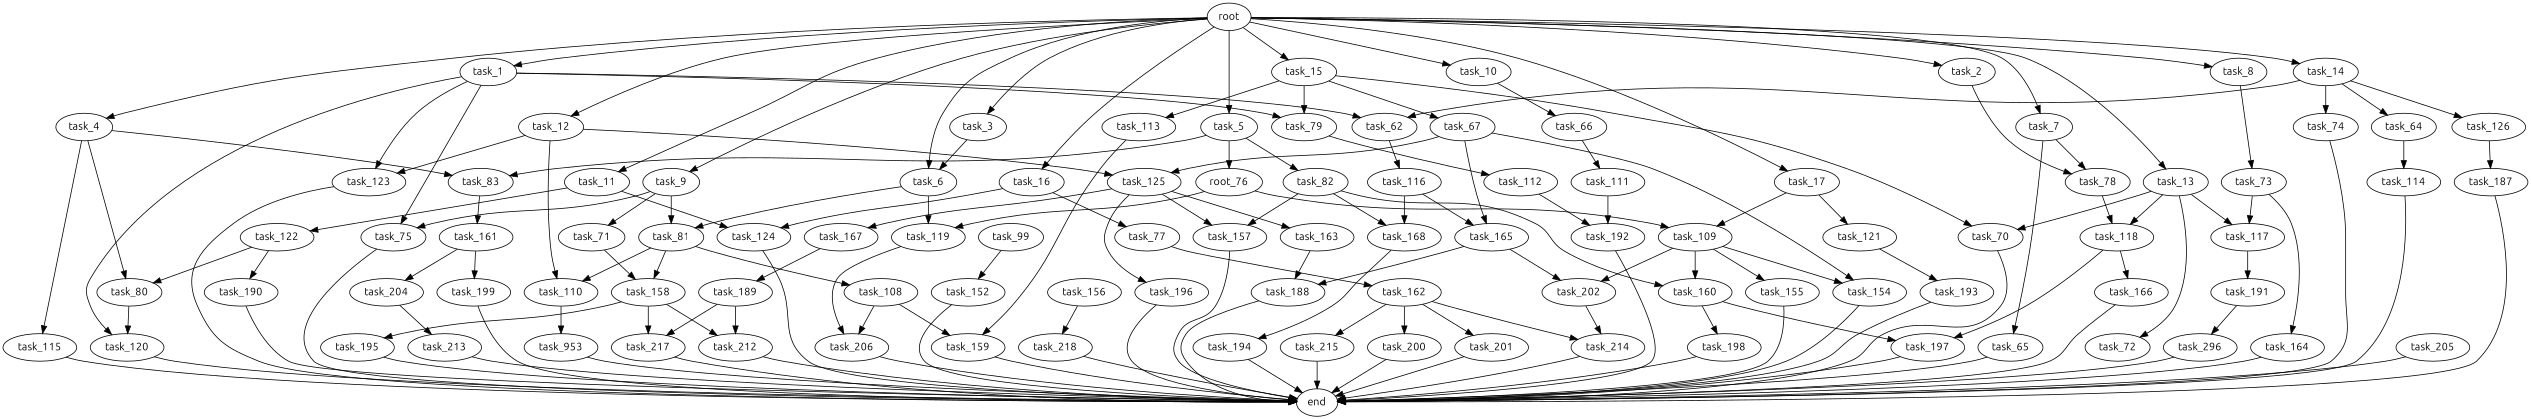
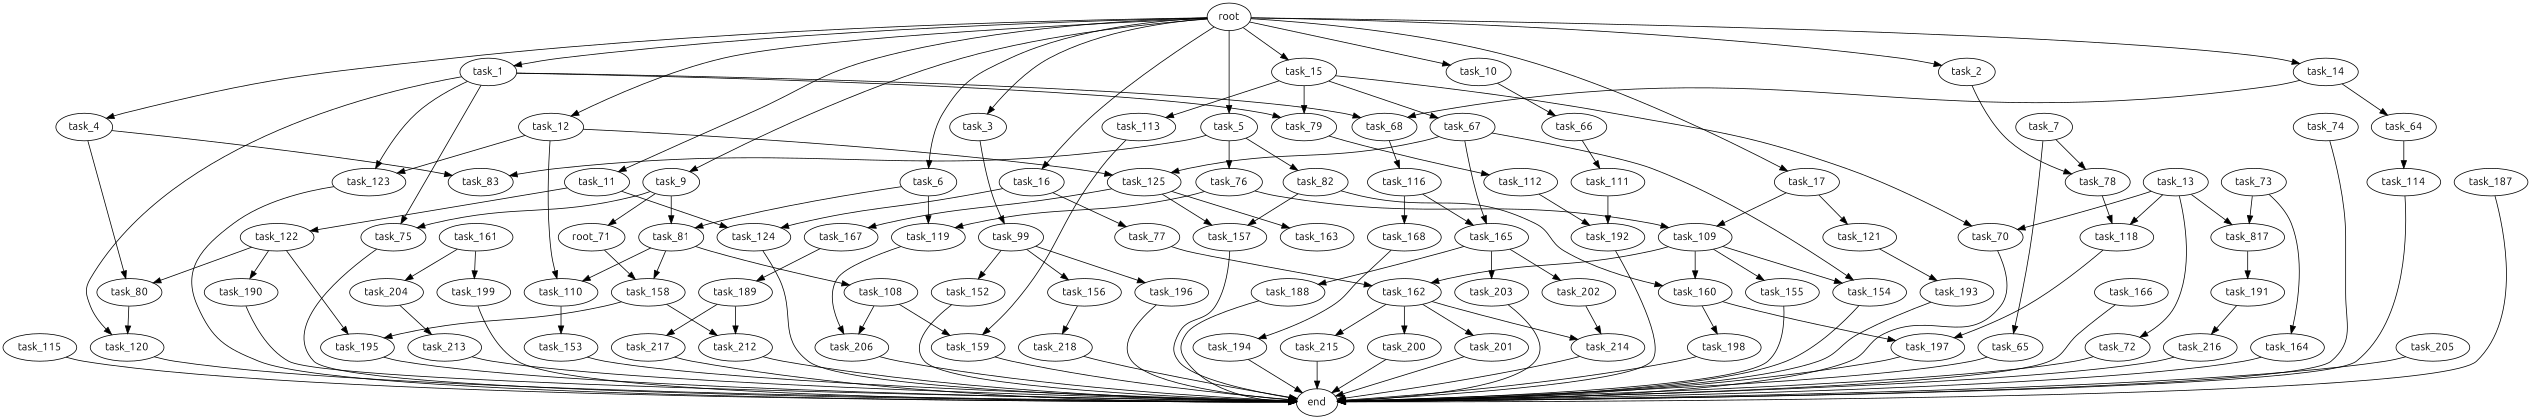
(1658, 24) -> none
(1725, 31) -> none
(2239, 72) -> none
(2326, 96) -> none
(1384, 127) -> (1384, 127)
(2489, 127) -> none
(957, 151) -> (988, 180)
(1229, 182) -> (1229, 182)
(479, 208) -> none
(1362, 211) -> none
(63, 233) -> none
(592, 237) -> (592, 237)
(2248, 237) -> (2248, 237)
(1104, 241) -> (1087, 263)
(1304, 261) -> none
(2123, 261) -> none
(1641, 263) -> (1554, 264)
none -> (1048, 265)
none -> (315, 289)
none -> (1492, 292)
(648, 316) -> none
(561, 347) -> (561, 347)
(2200, 347) -> (2200, 347)
none -> (1720, 389)
